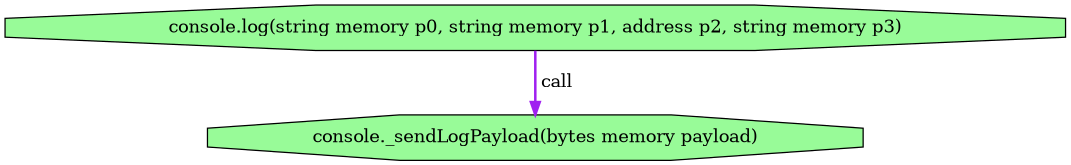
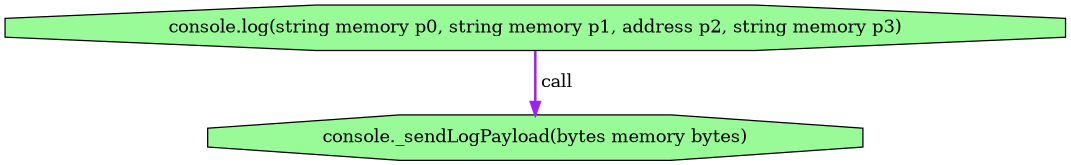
(535, 138) -> (535, 138)
